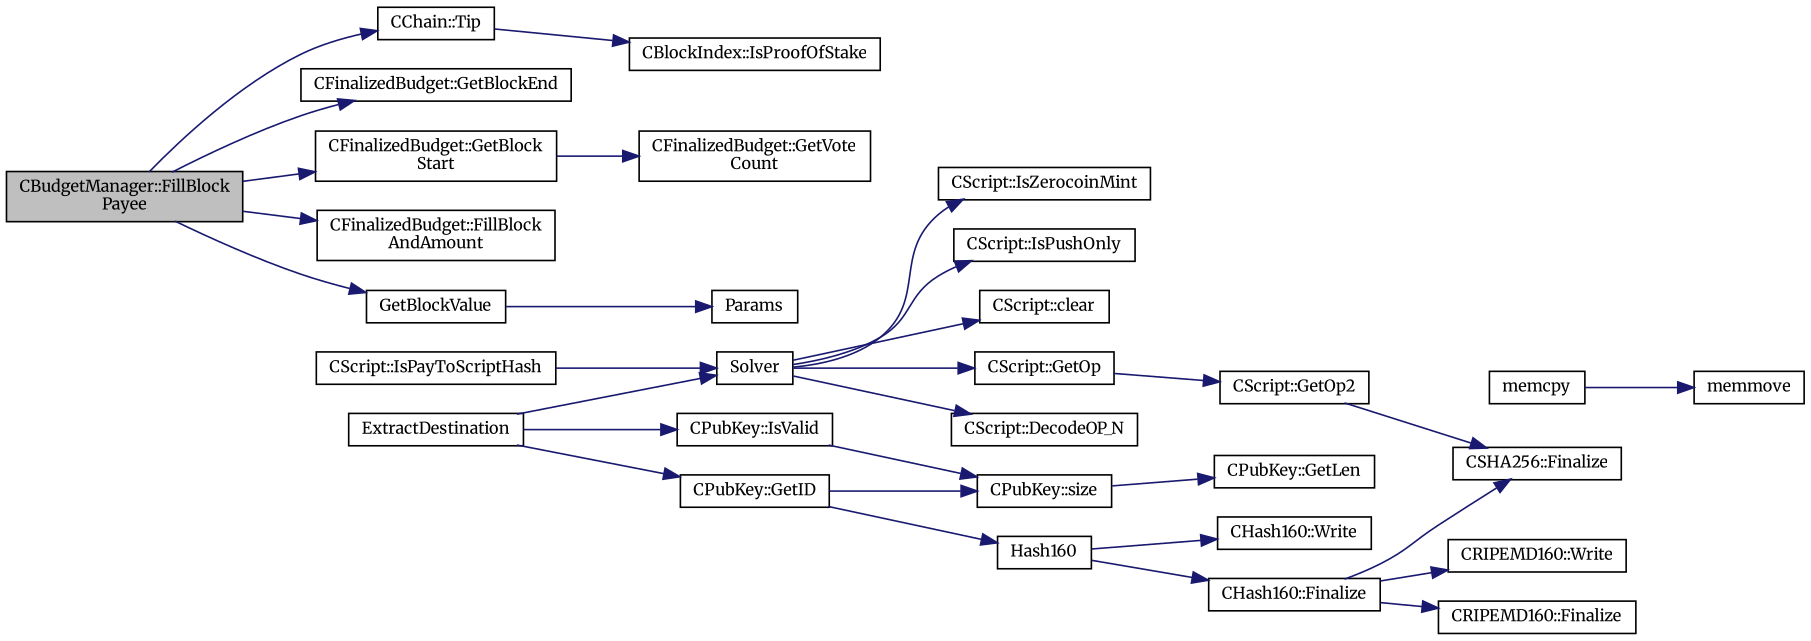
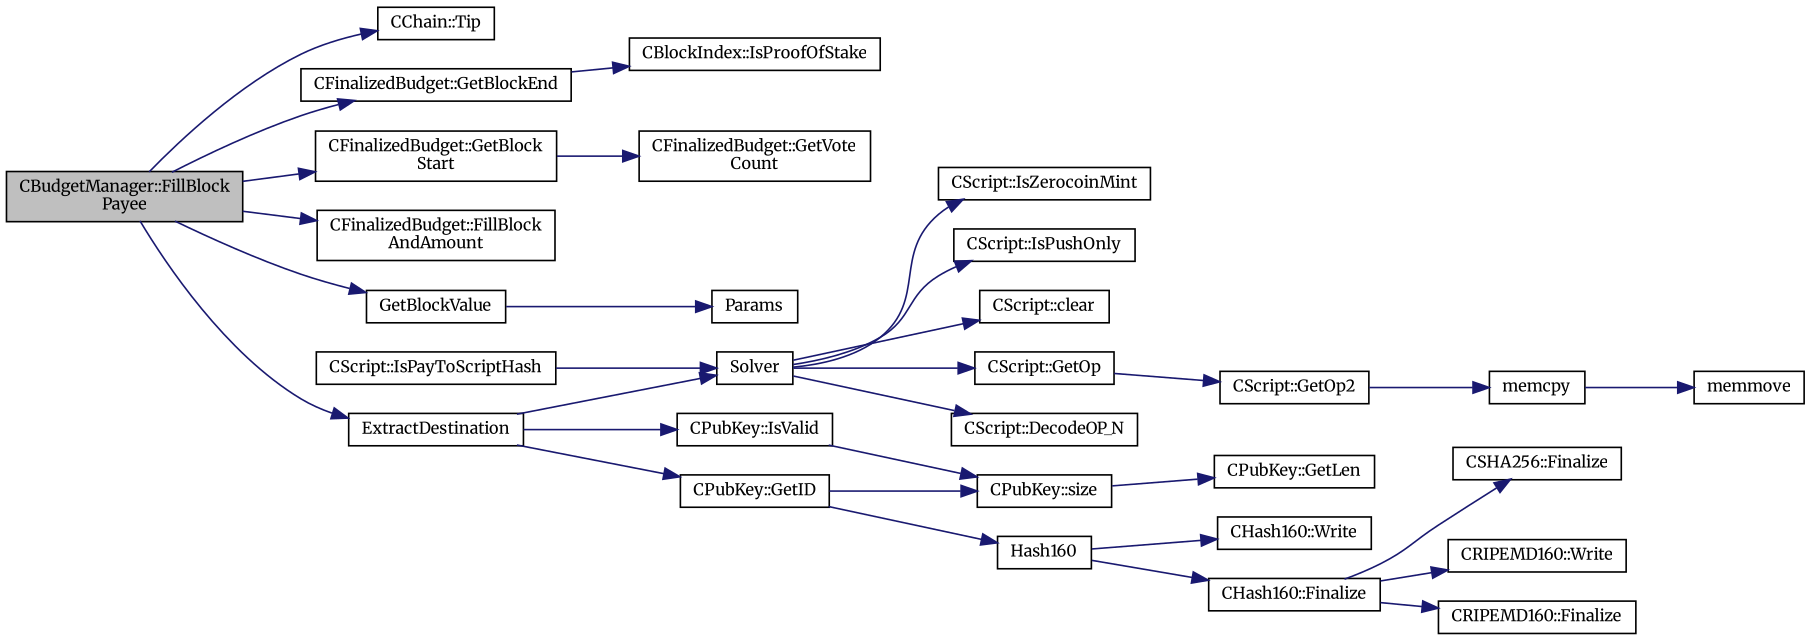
(554, 35) -> (592, 70)
none -> (222, 332)
(1408, 423) -> (1421, 388)
